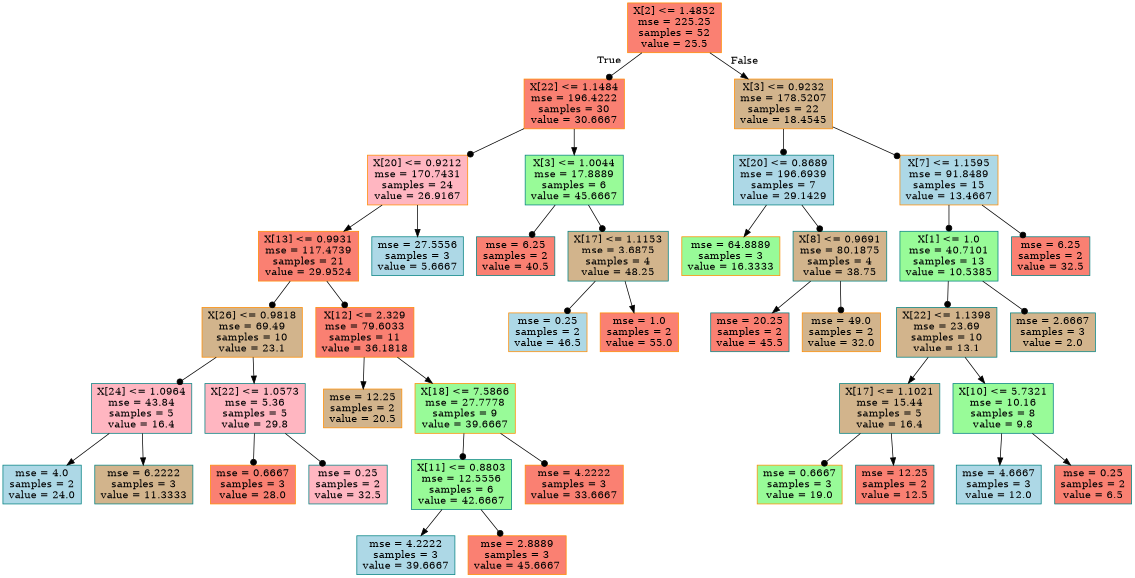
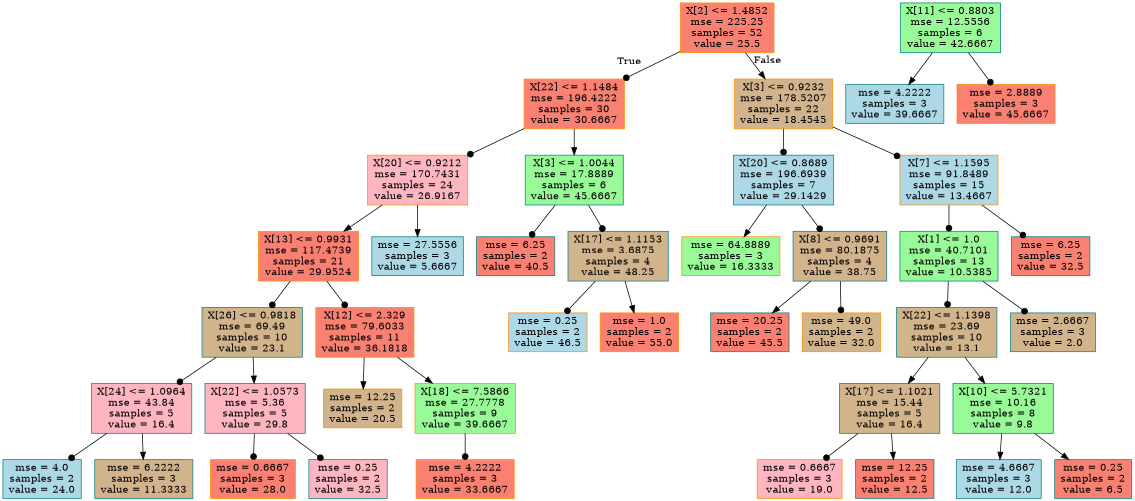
(252, 332) -> (252, 332)
(463, 443) -> none
(91, 447) -> (91, 445)
(800, 485) -> (800, 479)
